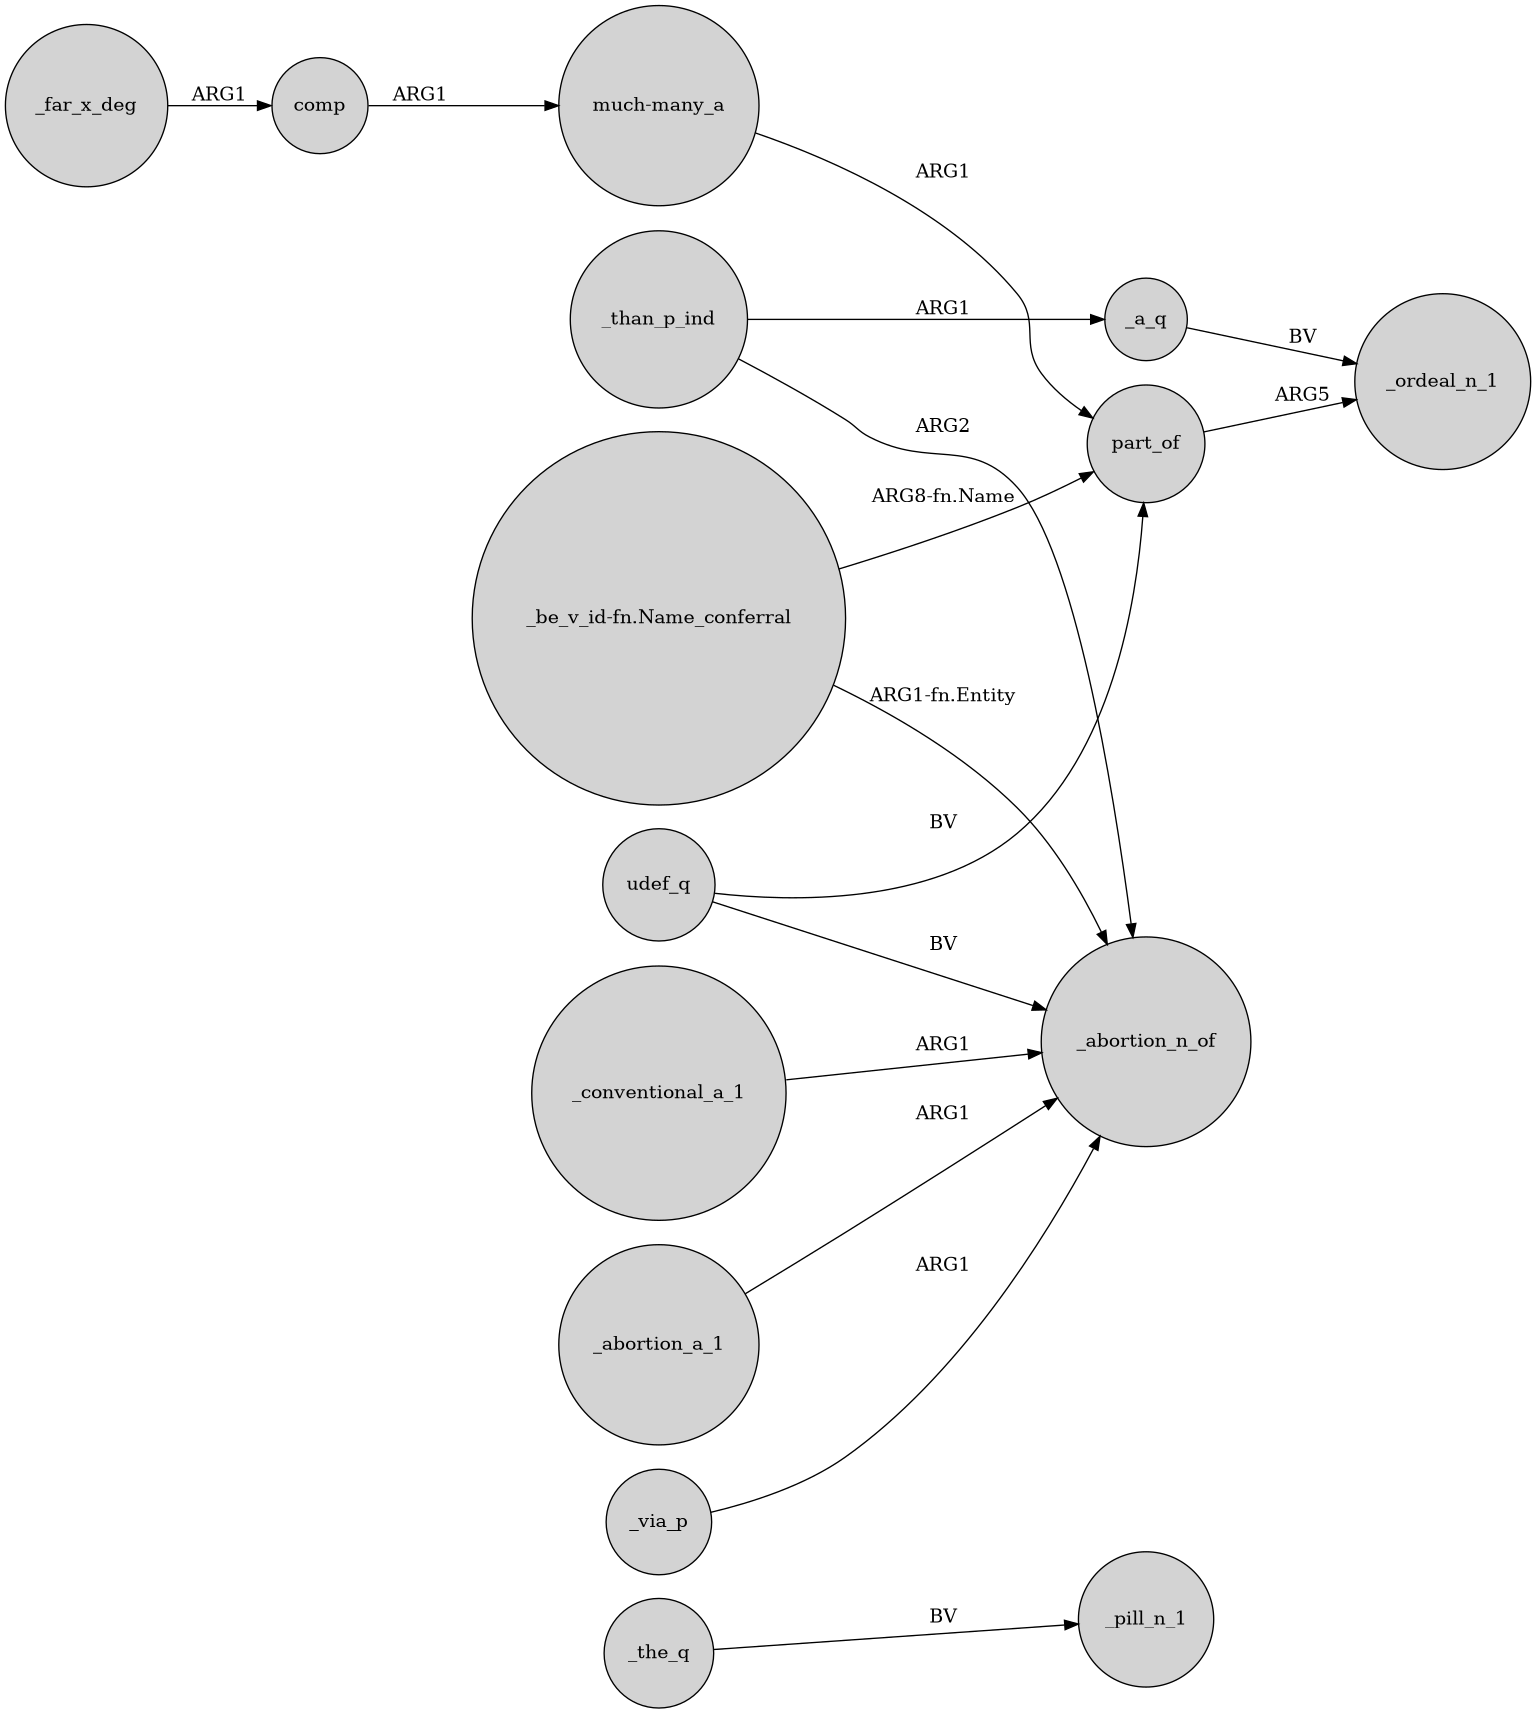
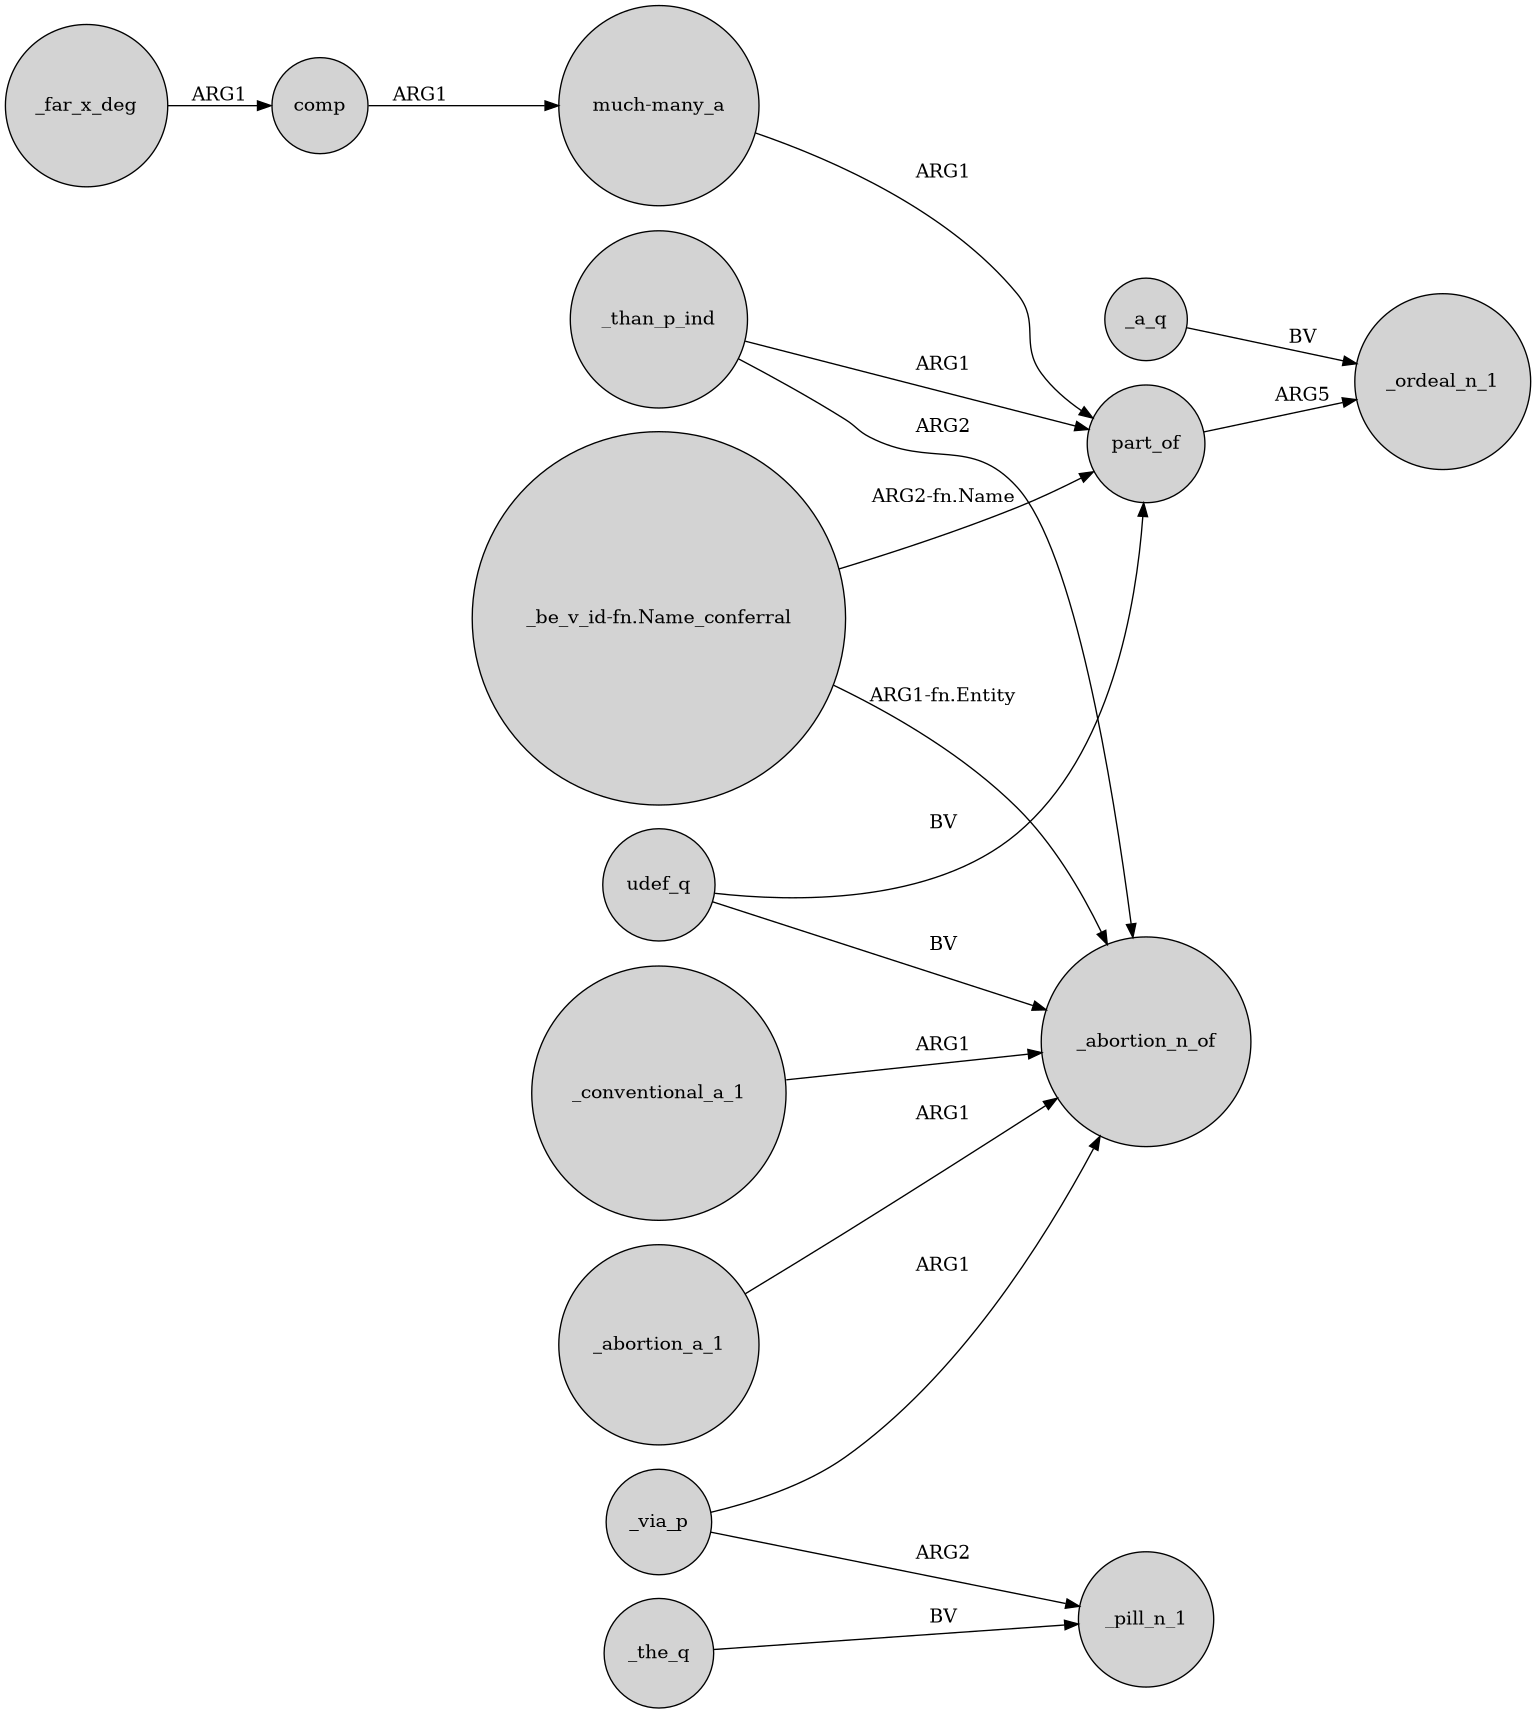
(919, 319) -> (910, 384)
(943, 497) -> (943, 497)
none -> (888, 1568)
